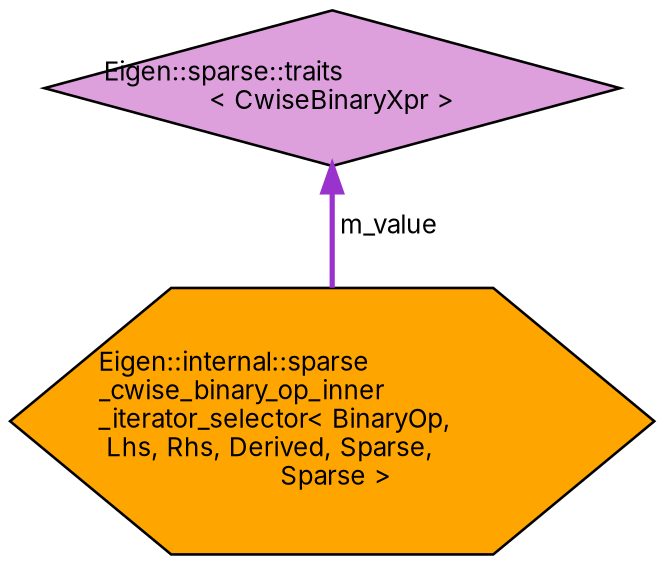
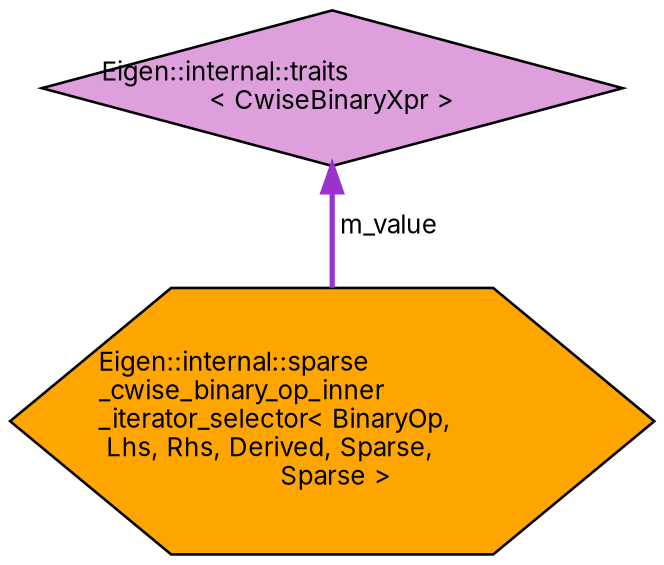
(332, 88) -> (332, 88)
